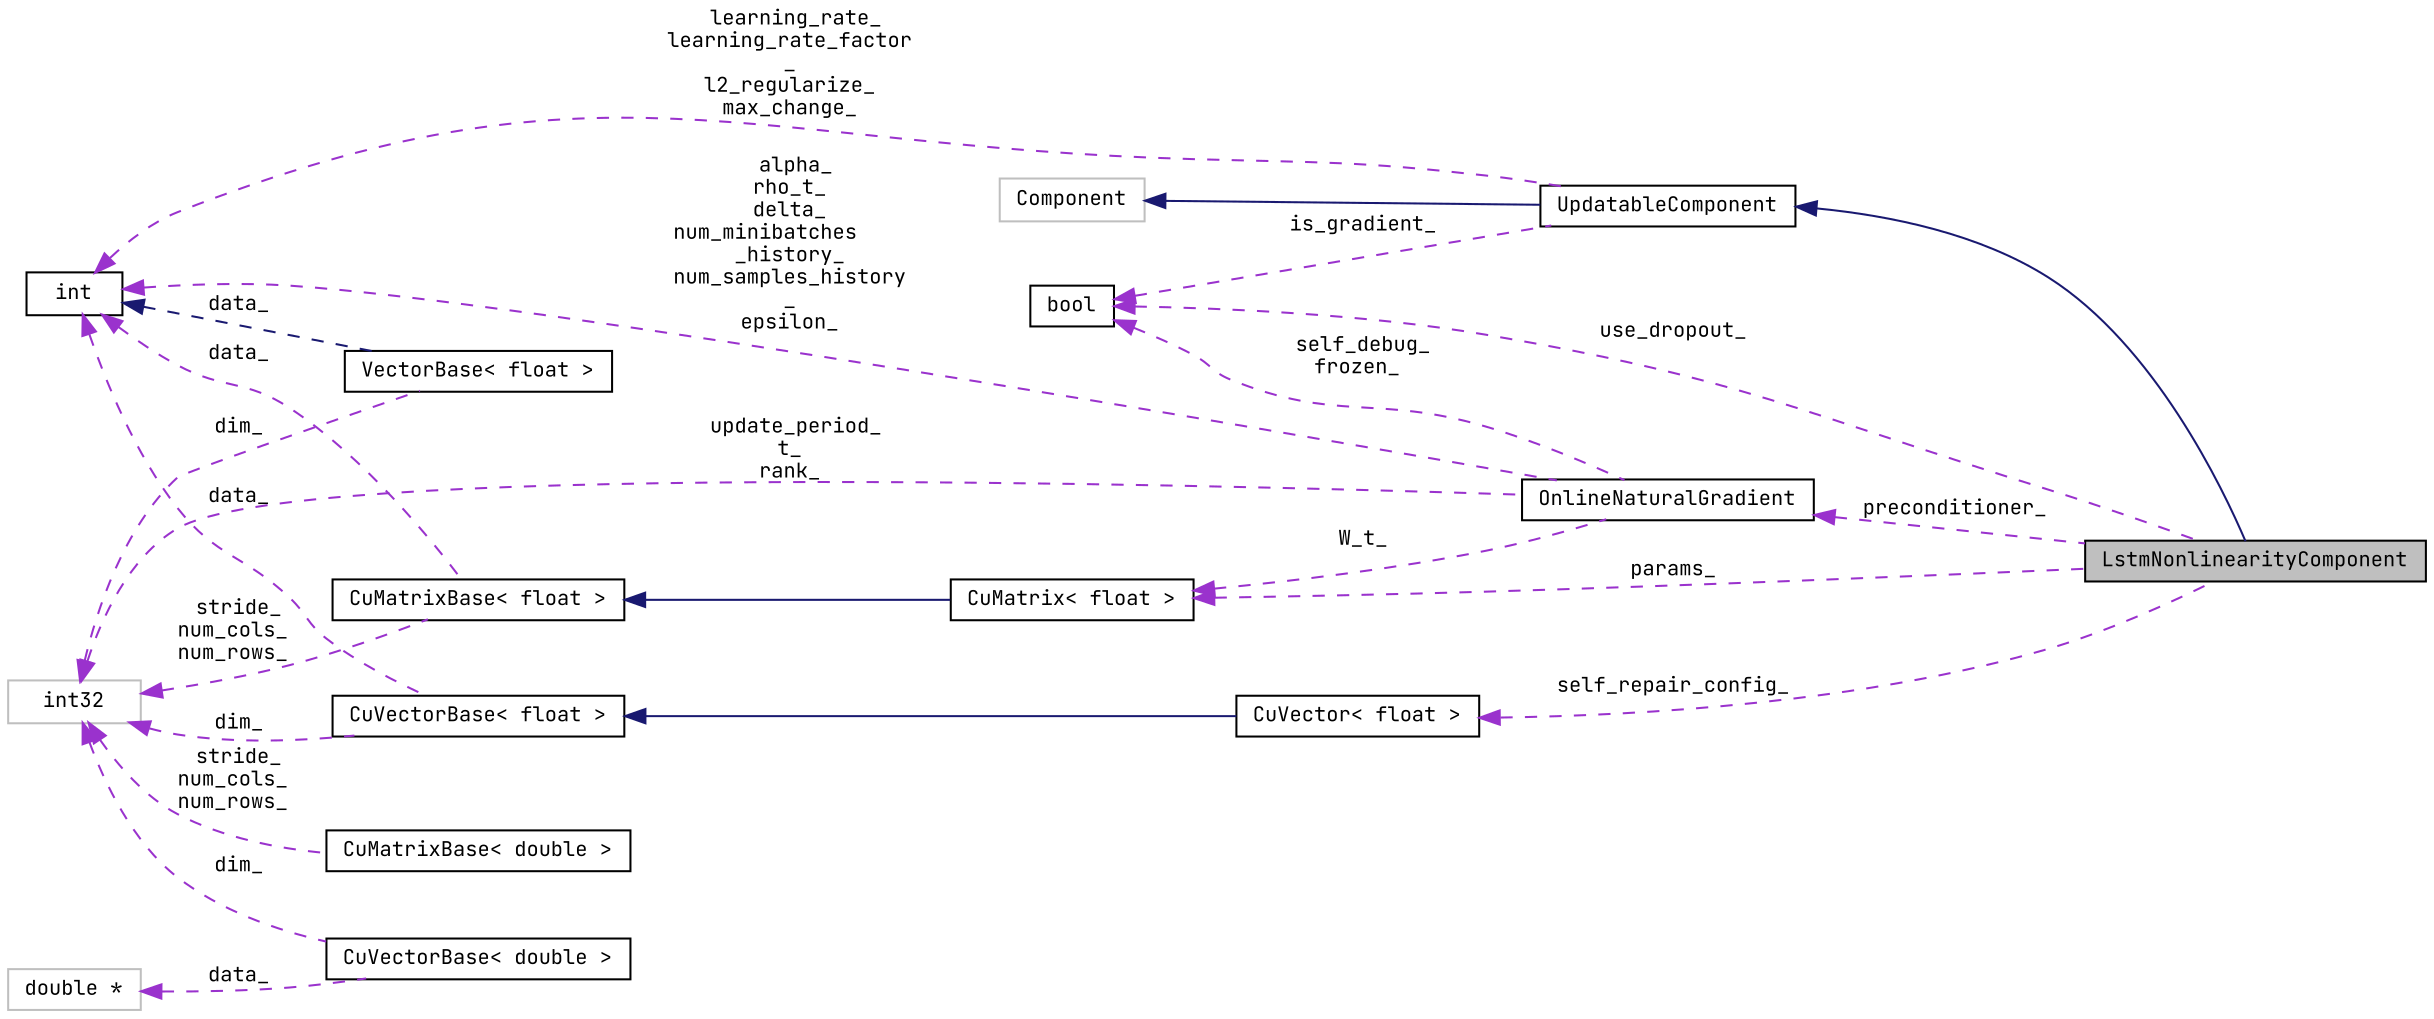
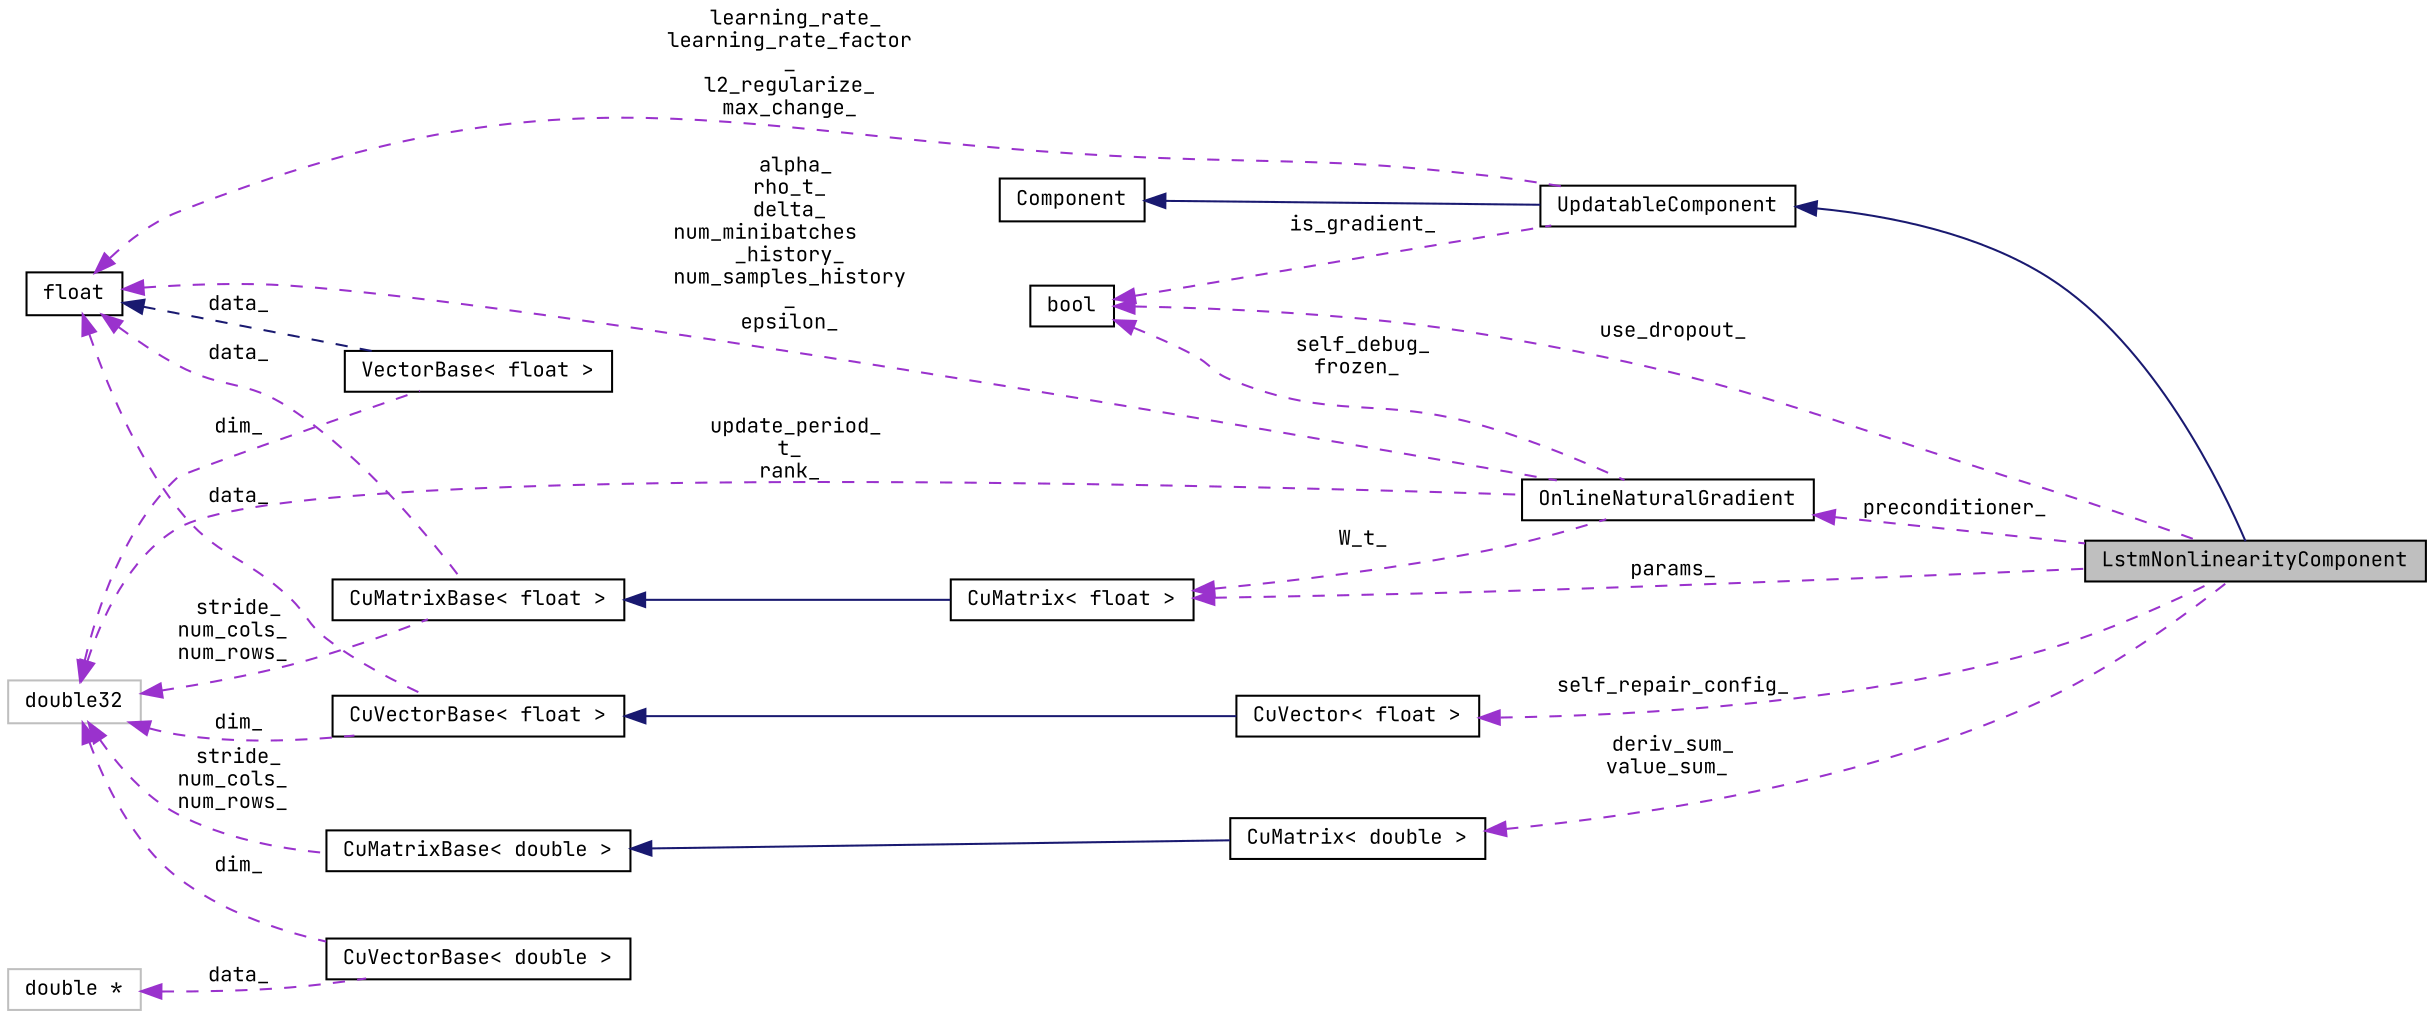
(1072, 200) -> (1072, 200)
(74, 294) -> (74, 294)
(74, 702) -> (74, 702)
none -> (1358, 839)
